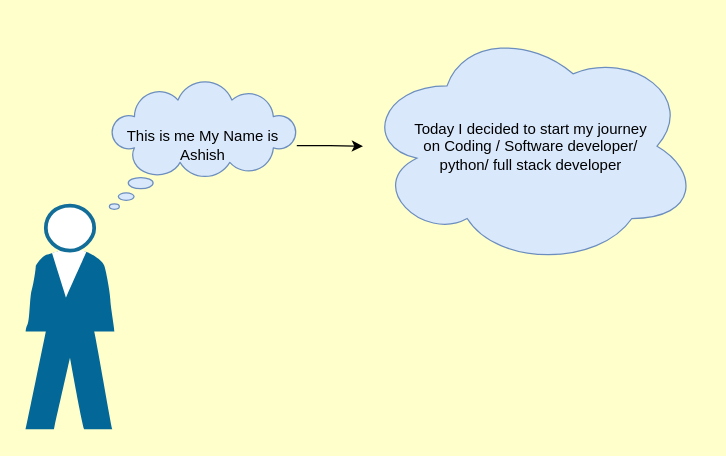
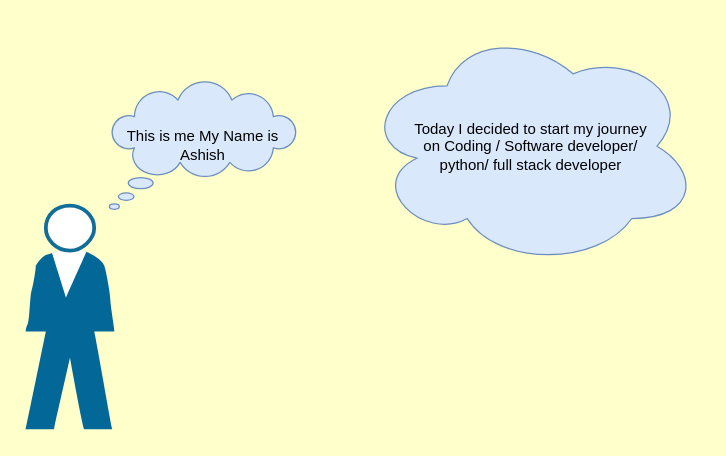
(326, 146) -> none
